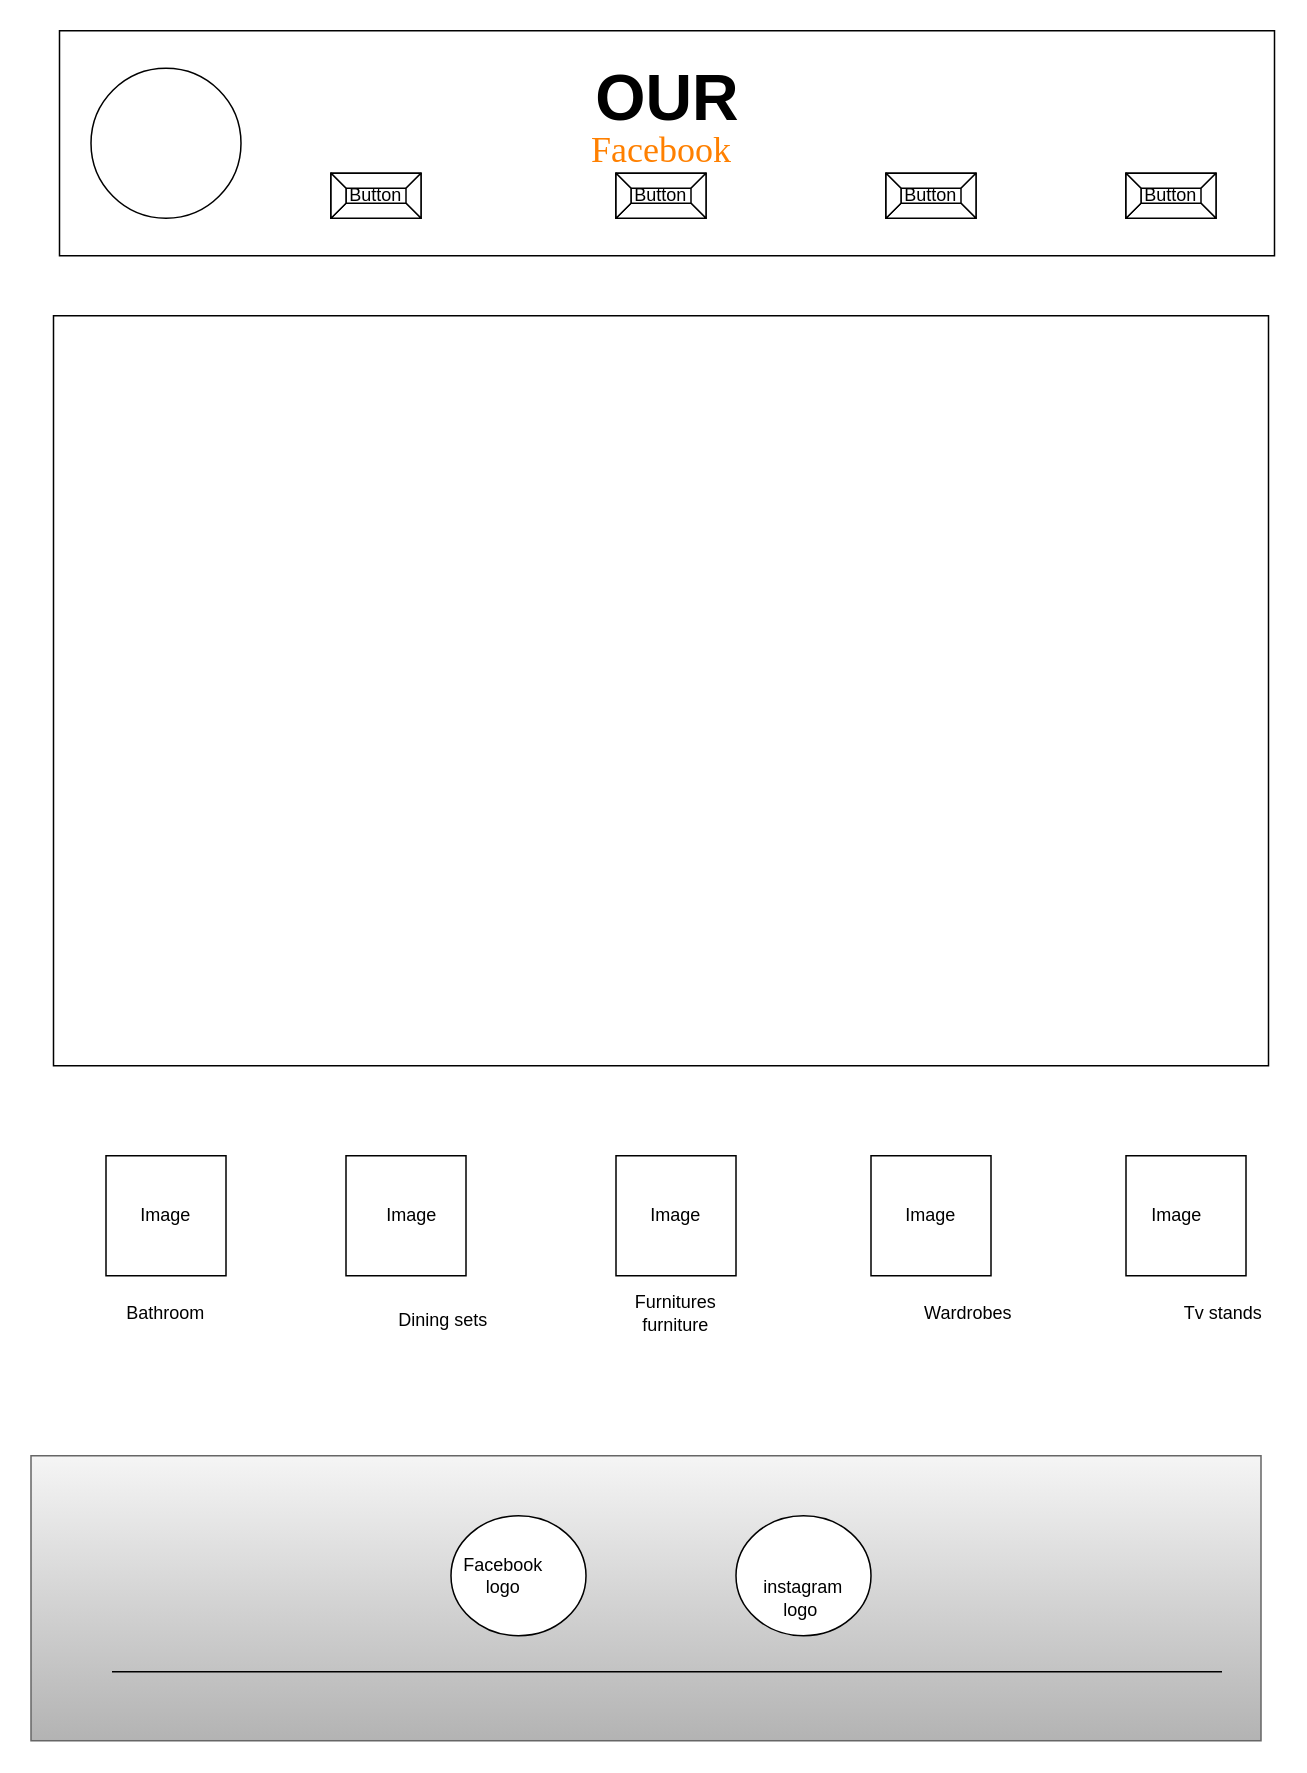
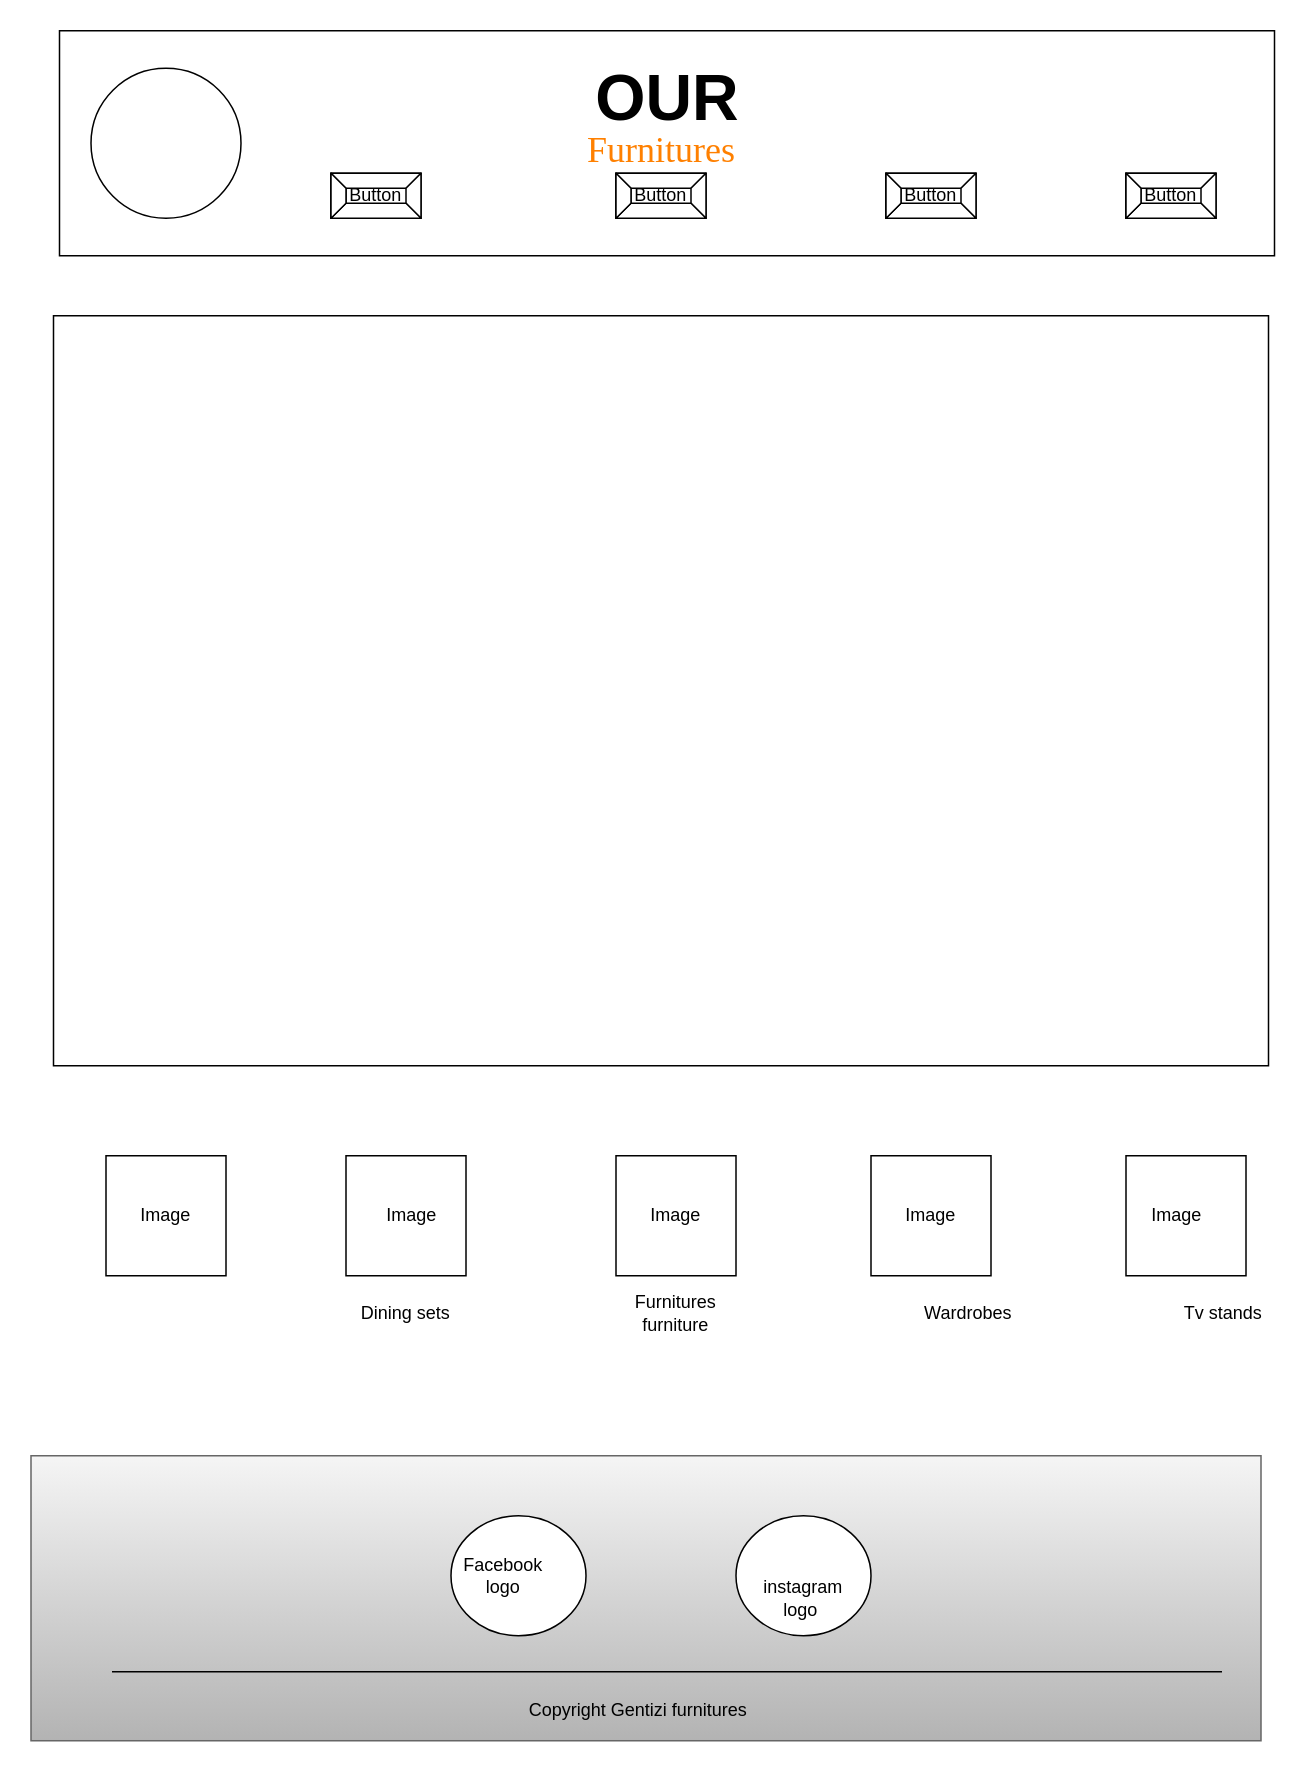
(662, 151) -> (662, 151)
(166, 1313) -> none
(443, 1321) -> (406, 1313)
none -> (638, 1711)
